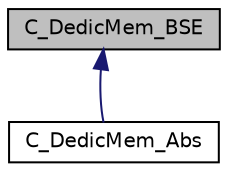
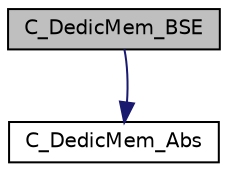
(101, 96) -> (127, 76)
